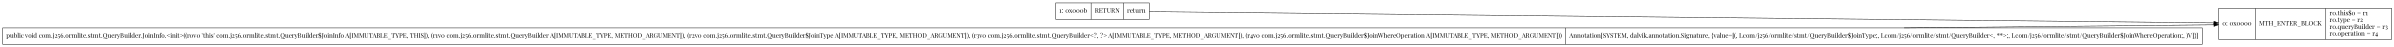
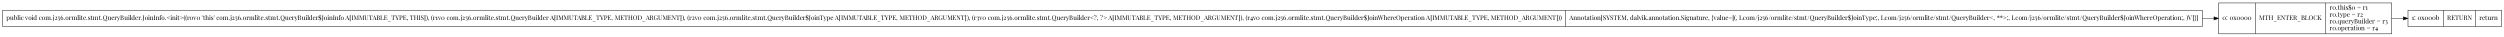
(1682, 17) -> (2397, 18)
